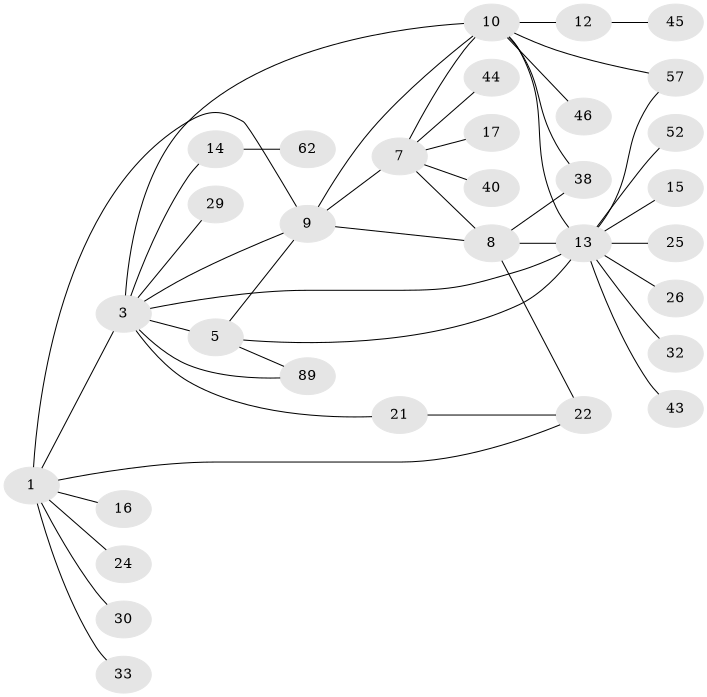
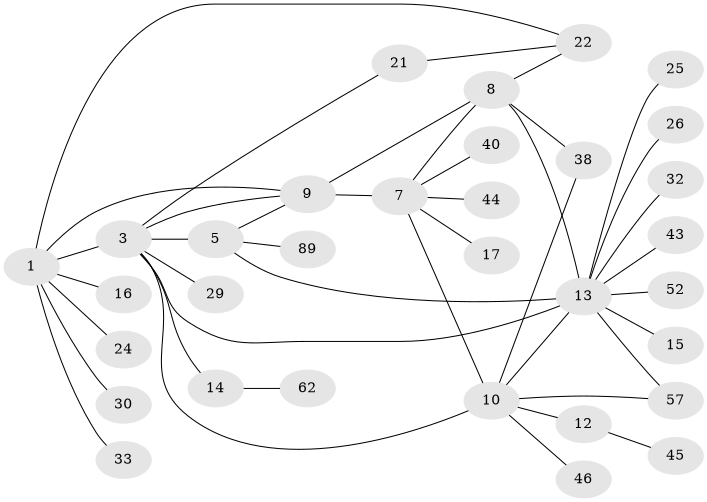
(386, 113) -> none
(204, 370) -> none
